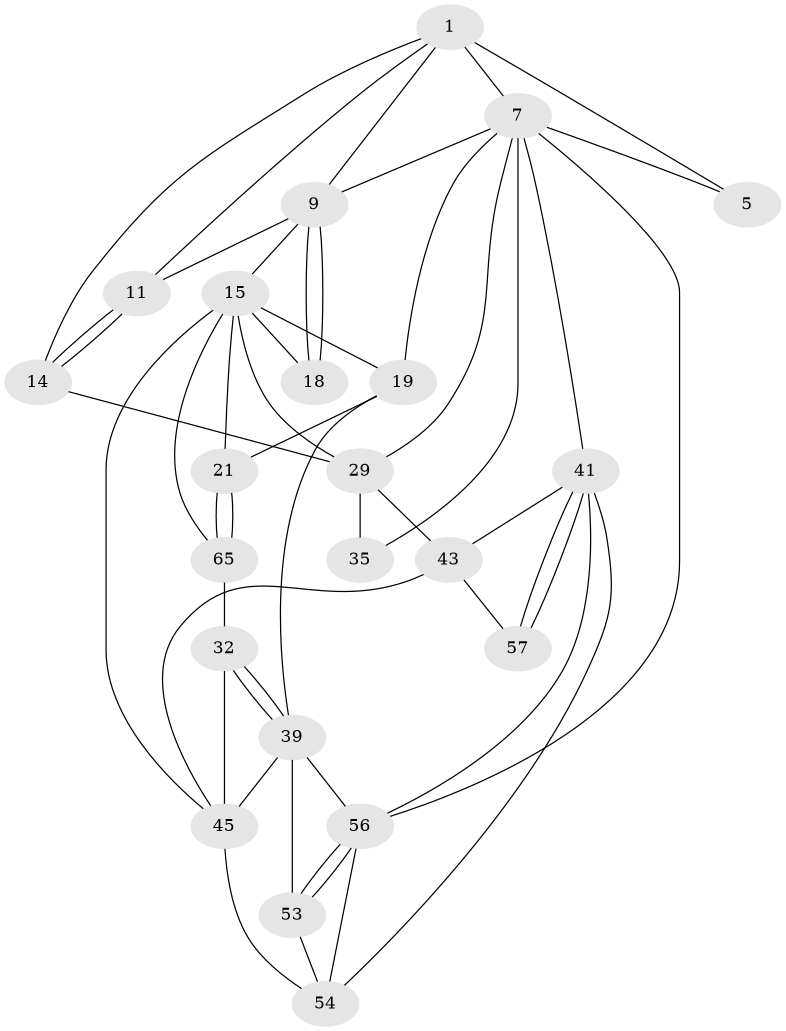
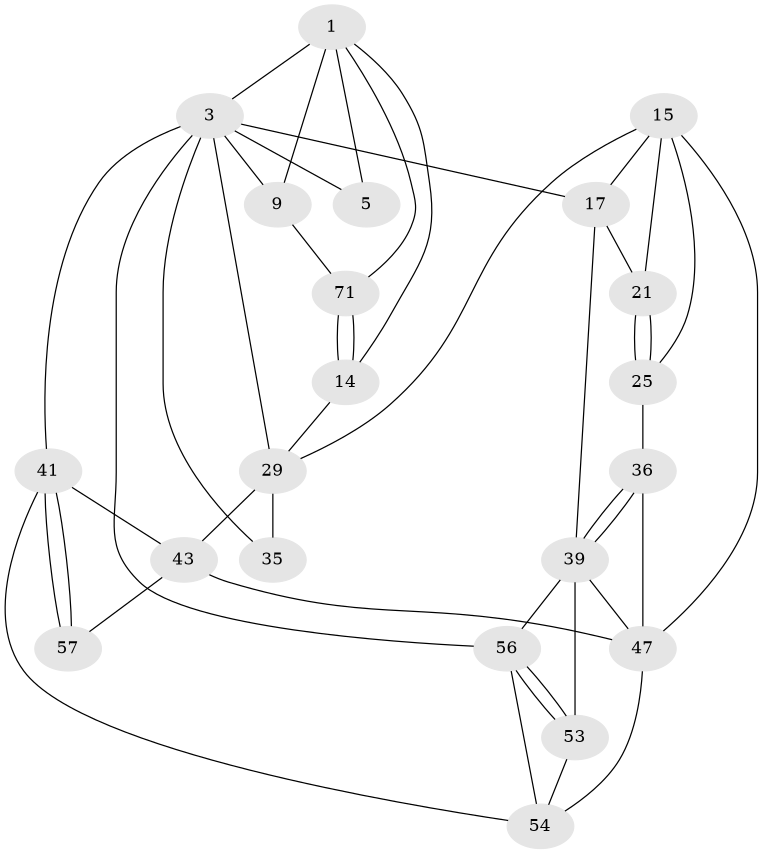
(518, 116) -> (210, 116)
(275, 249) -> none
(137, 294) -> (346, 294)
(314, 382) -> none
(403, 382) -> (596, 205)
(224, 560) -> (643, 382)
(224, 649) -> (643, 471)
(549, 690) -> none
(224, 826) -> (643, 649)
